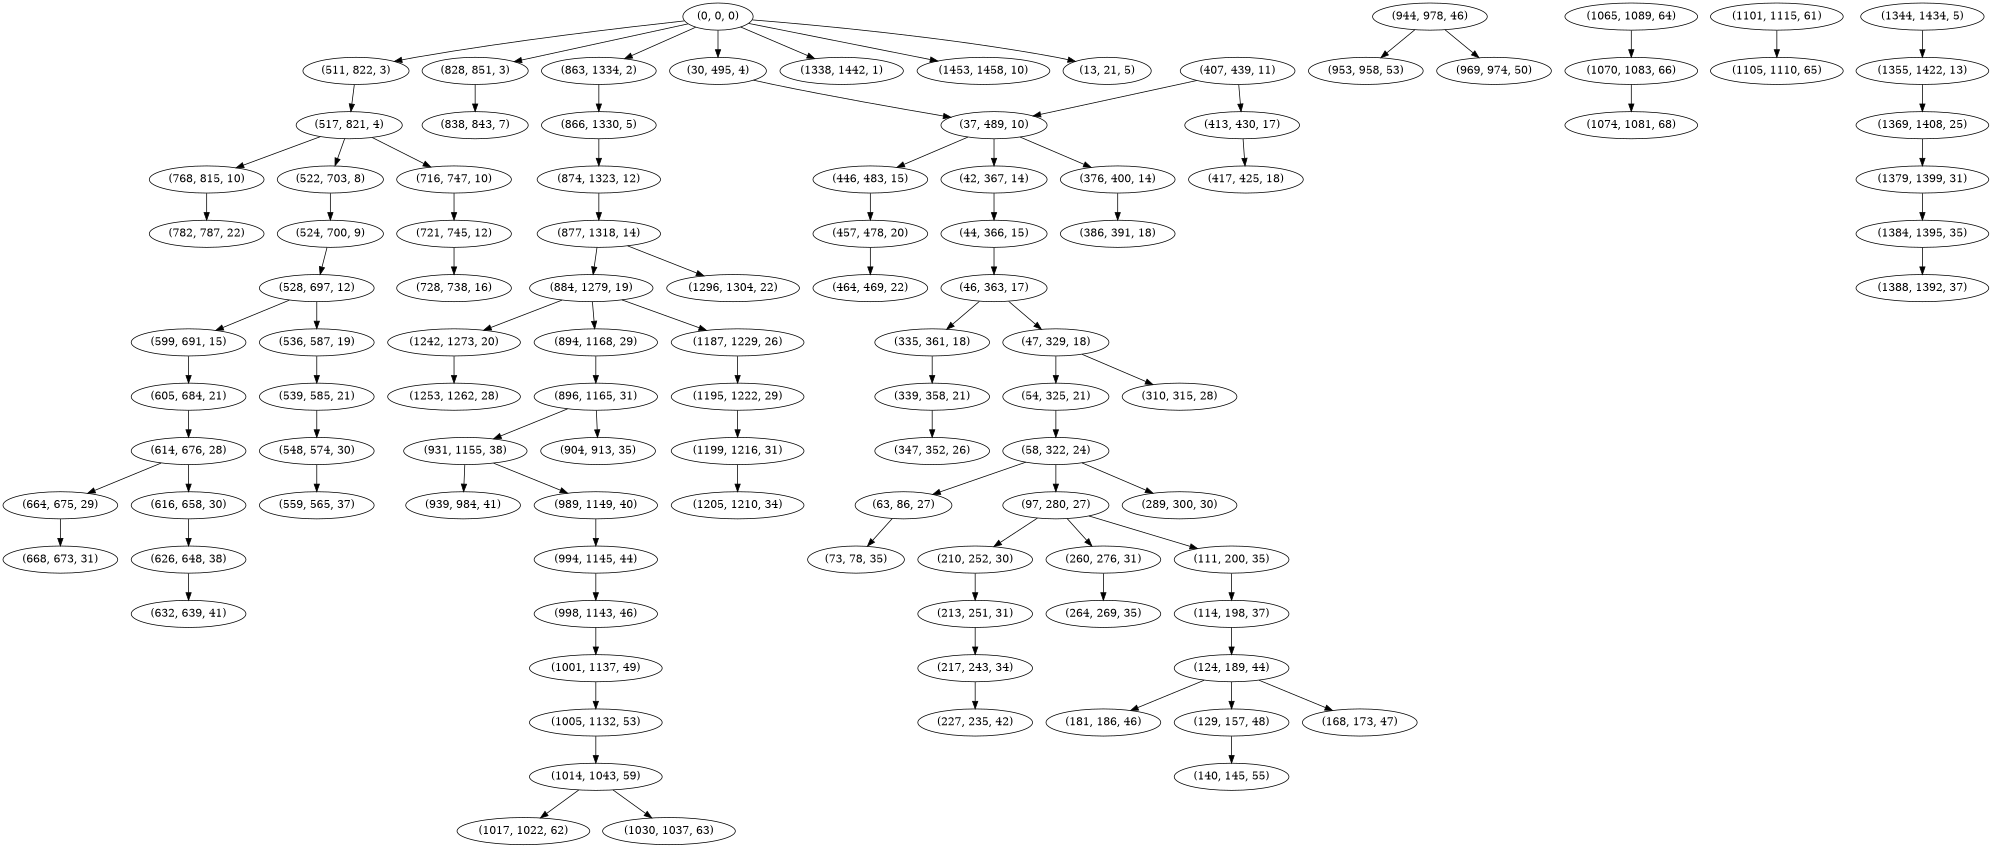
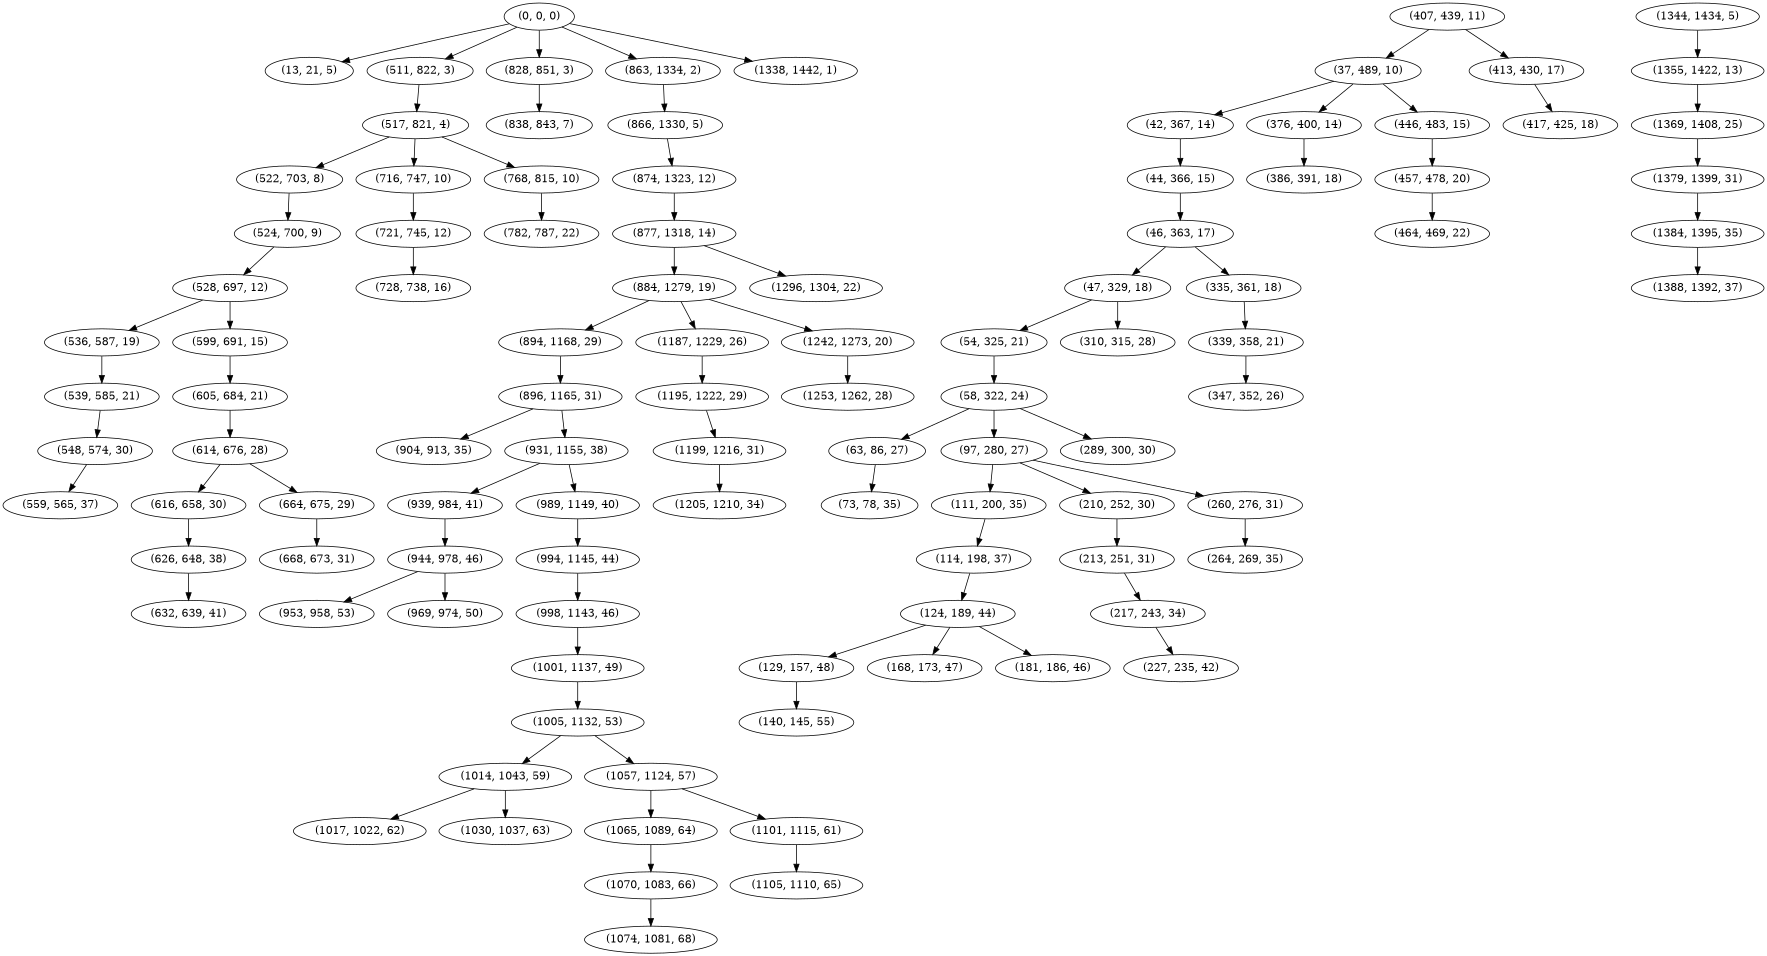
(718, 71) -> none
(983, 71) -> none
none -> (445, 529)
none -> (651, 777)
